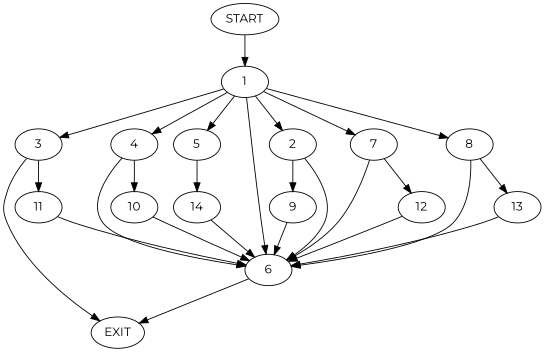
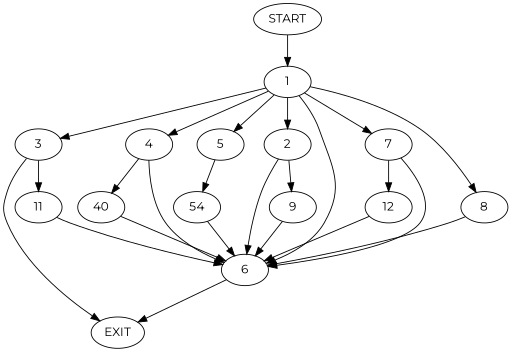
(134, 207) -> (101, 207)
(197, 207) -> (197, 207)
(518, 207) -> none
